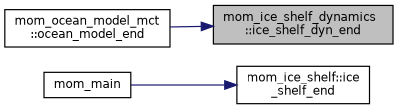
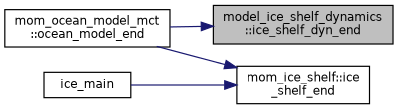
(303, 25) -> (303, 25)
none -> (191, 55)
(87, 85) -> (87, 85)
